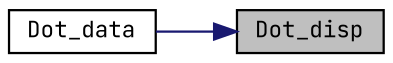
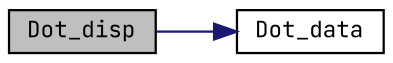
(185, 32) -> (185, 32)
